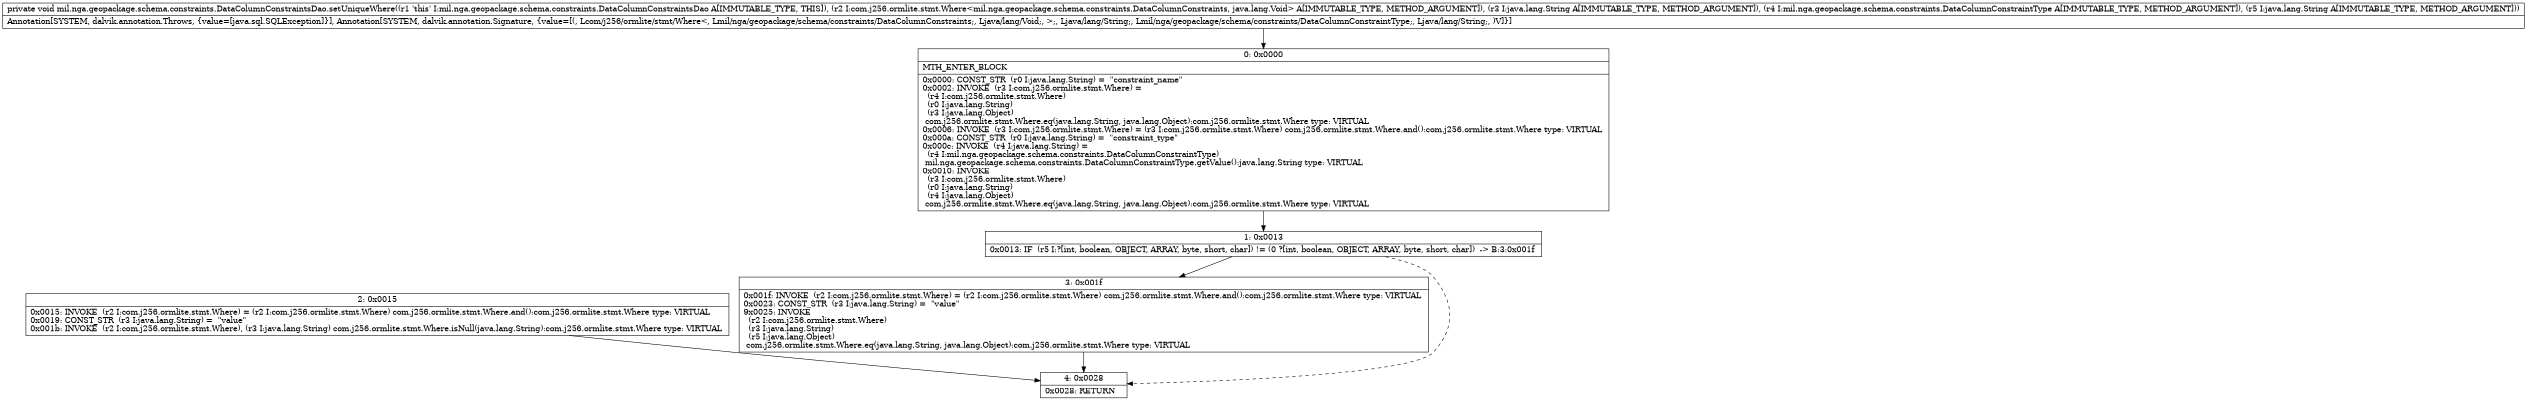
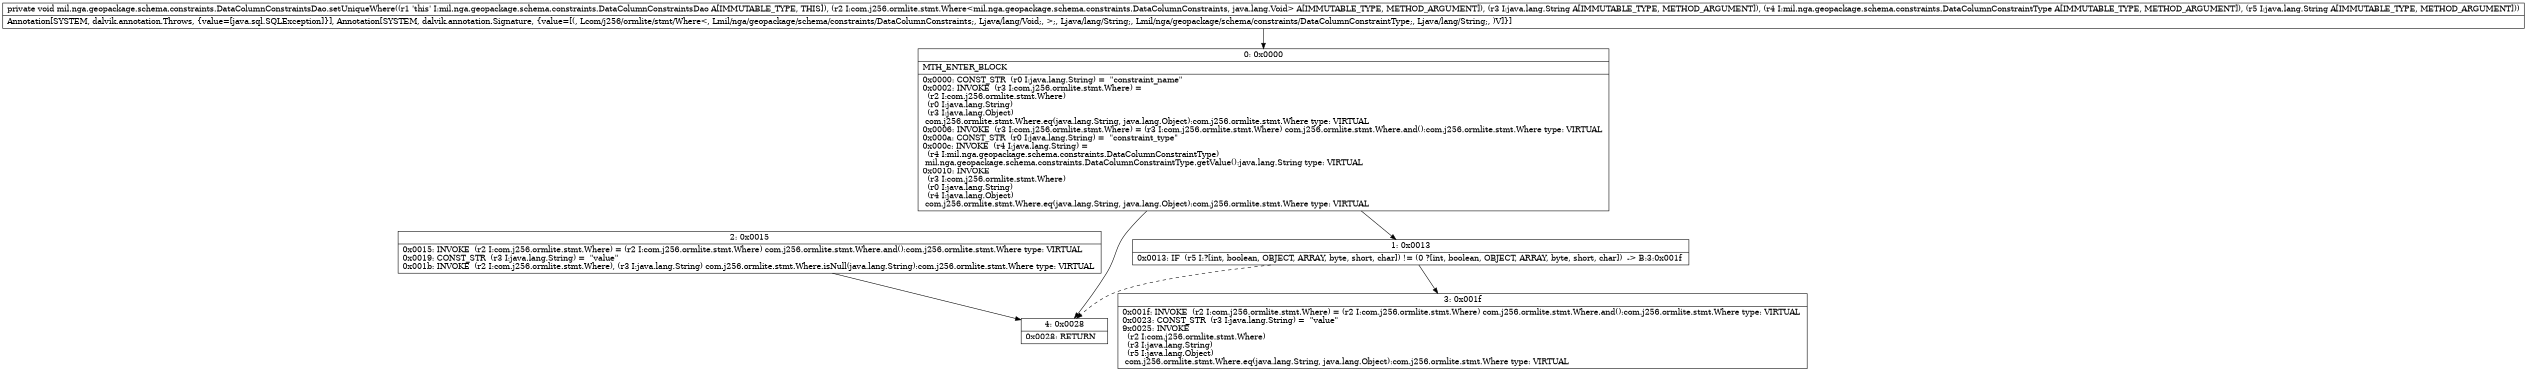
(994, 97) -> (994, 97)
(1084, 359) -> (1112, 262)
